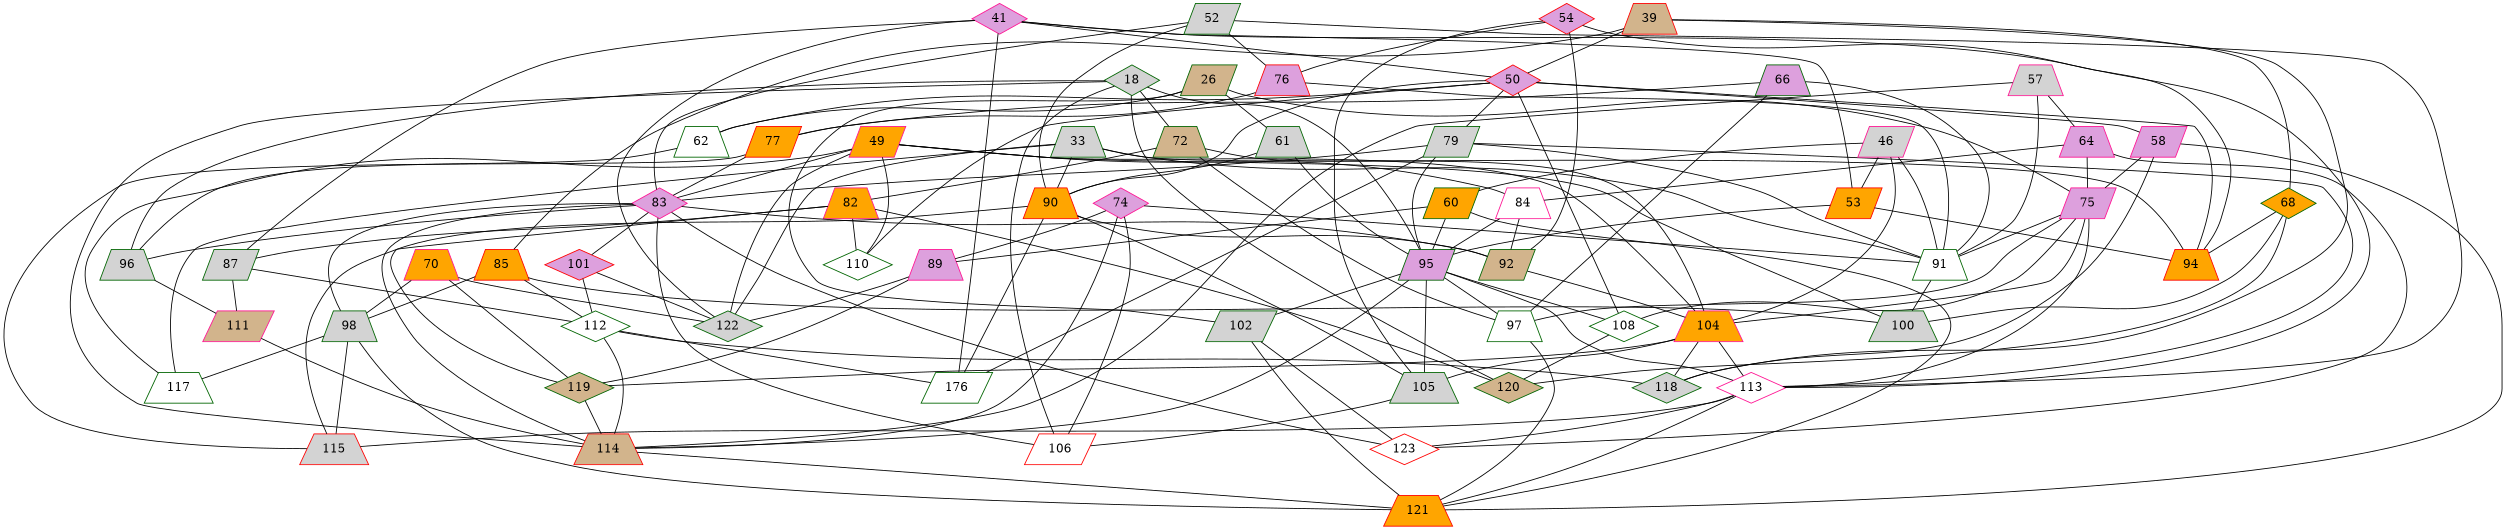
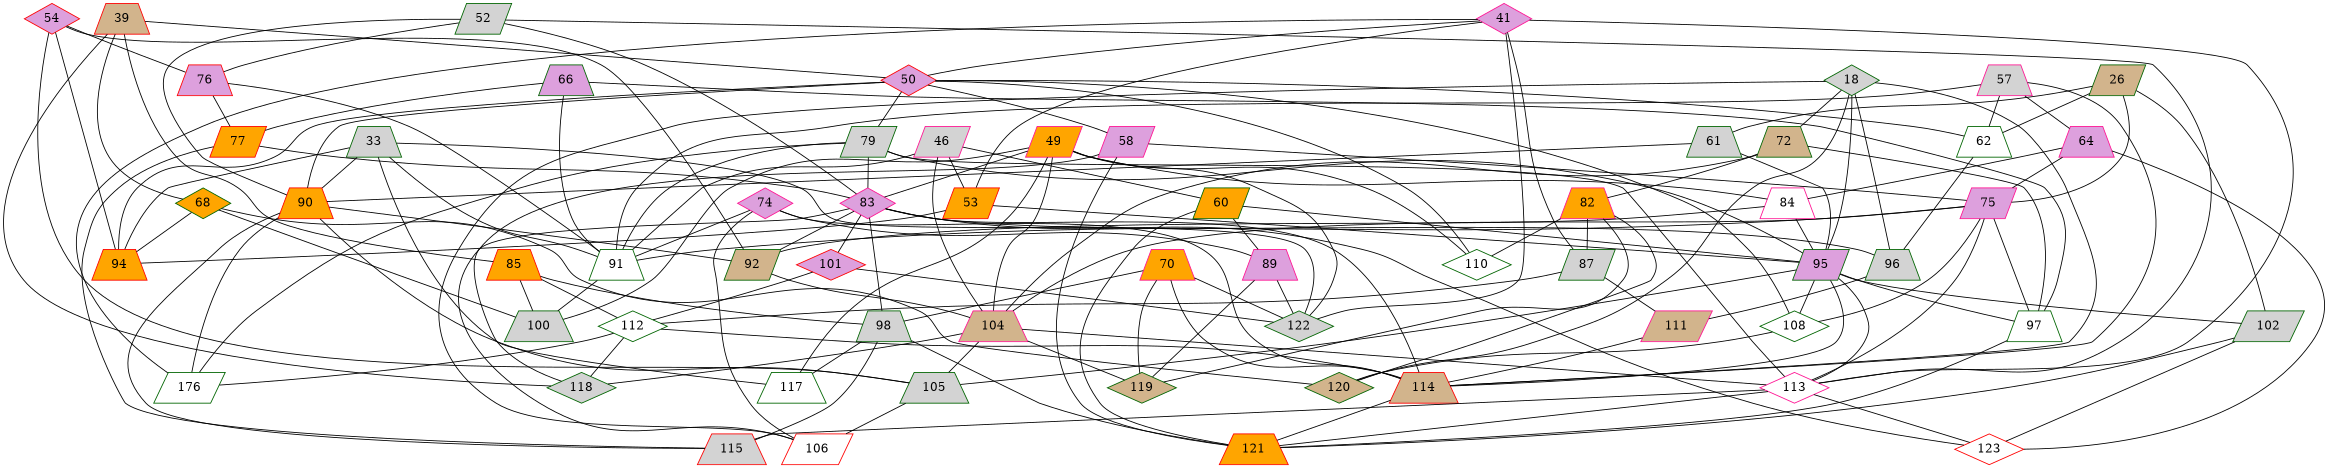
none -> (1996, 107)
(1709, 326) -> (993, 326)
(593, 417) -> (1265, 366)
